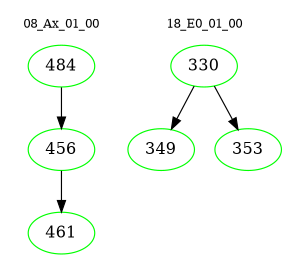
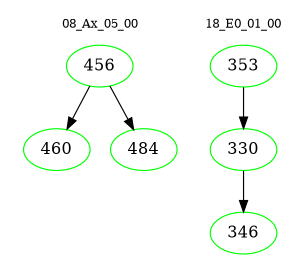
(61, 25) -> (100, 25)
(61, 102) -> (119, 103)
(223, 103) -> (244, 102)
(161, 150) -> (244, 233)
(61, 233) -> (57, 150)
